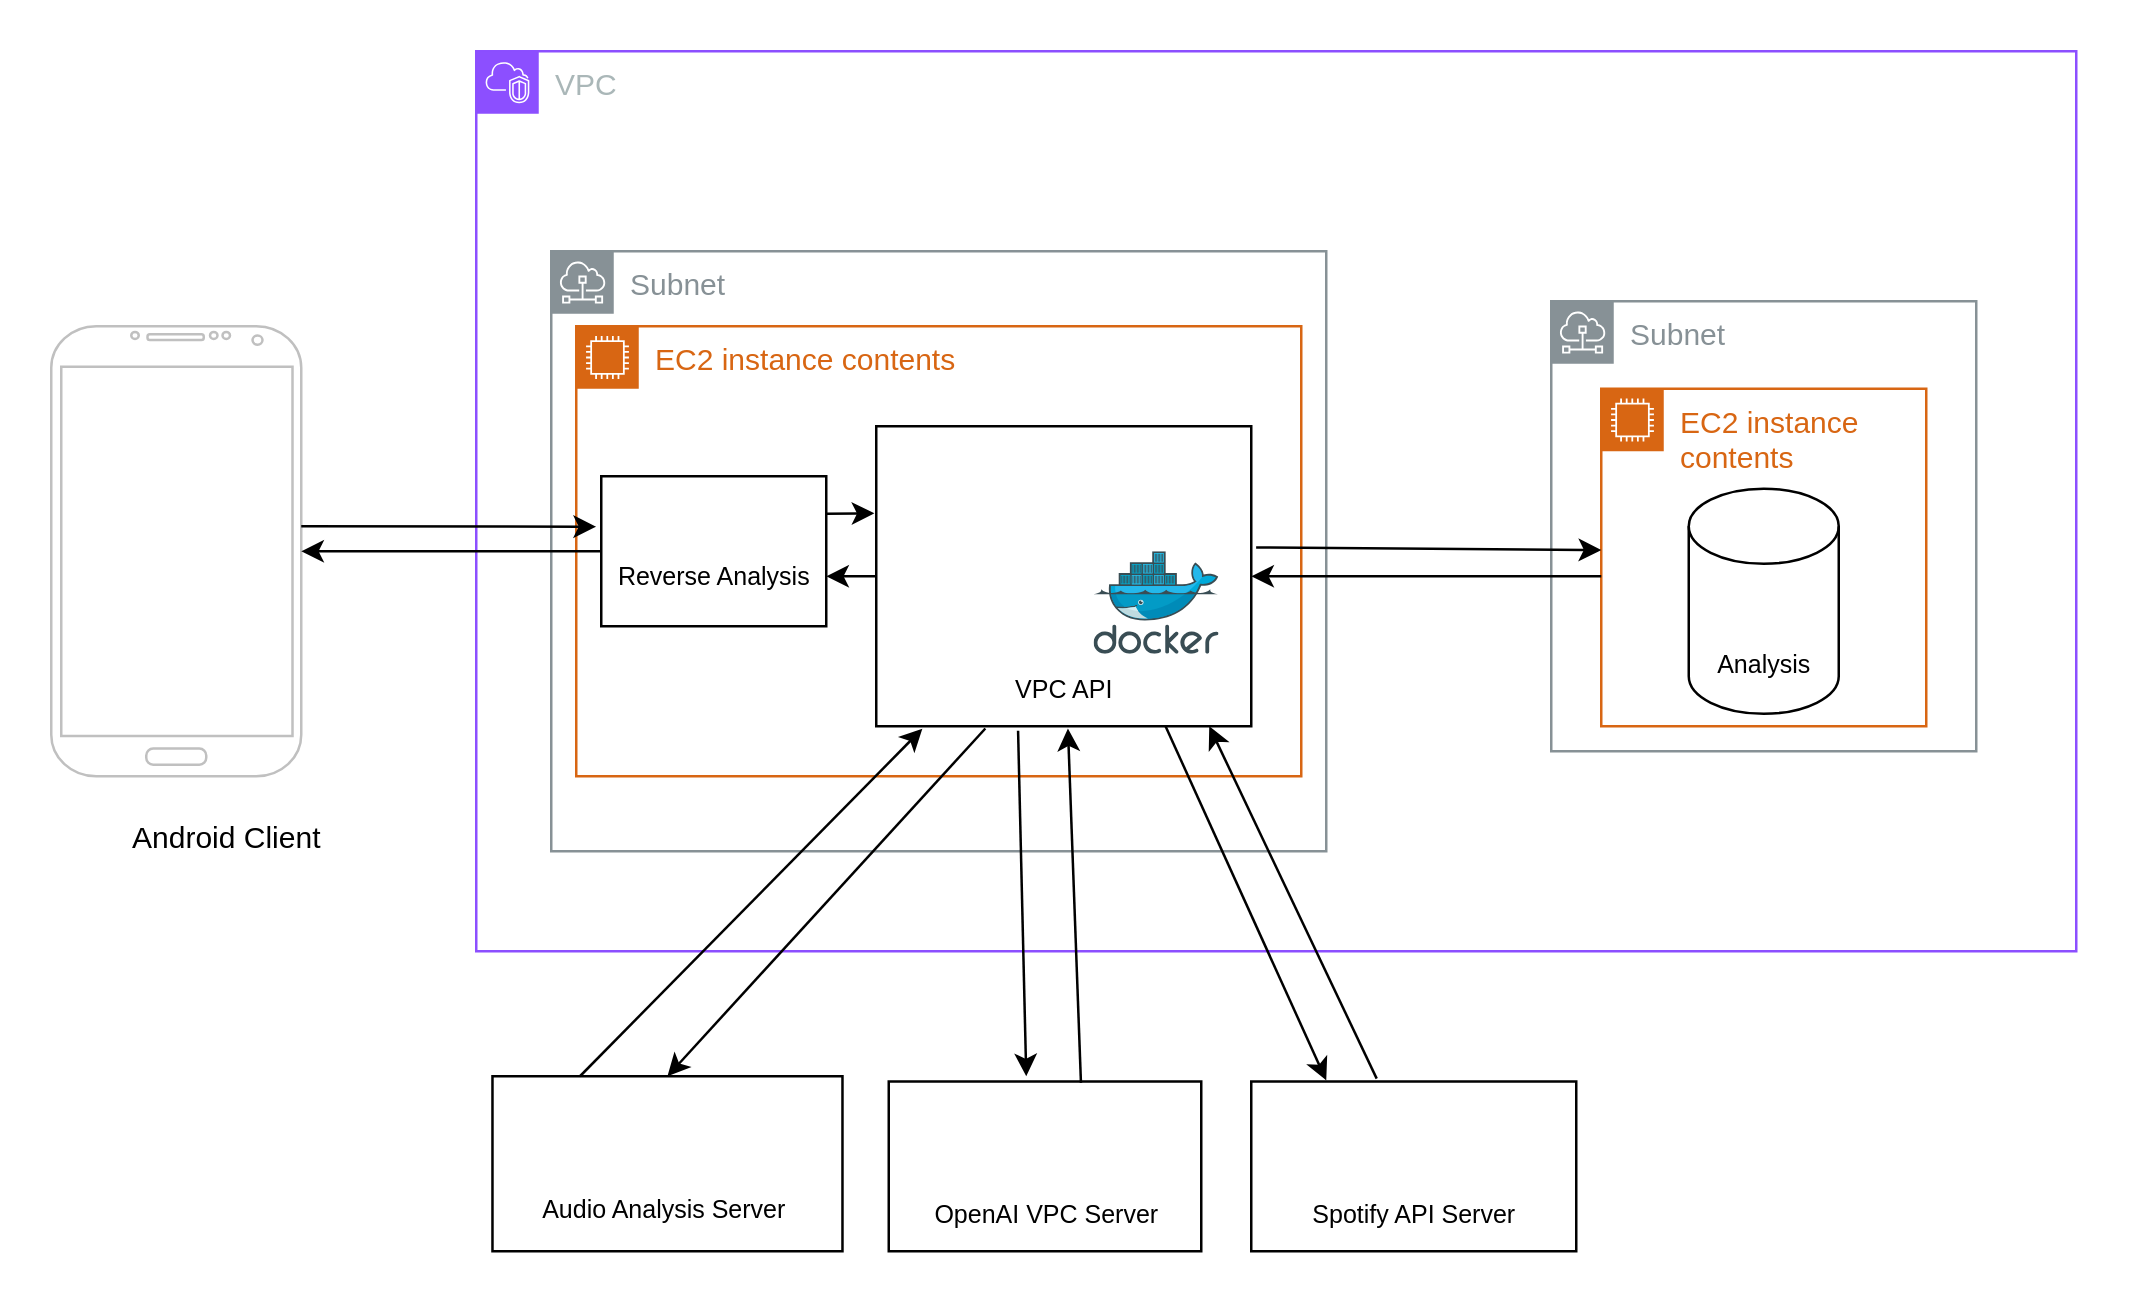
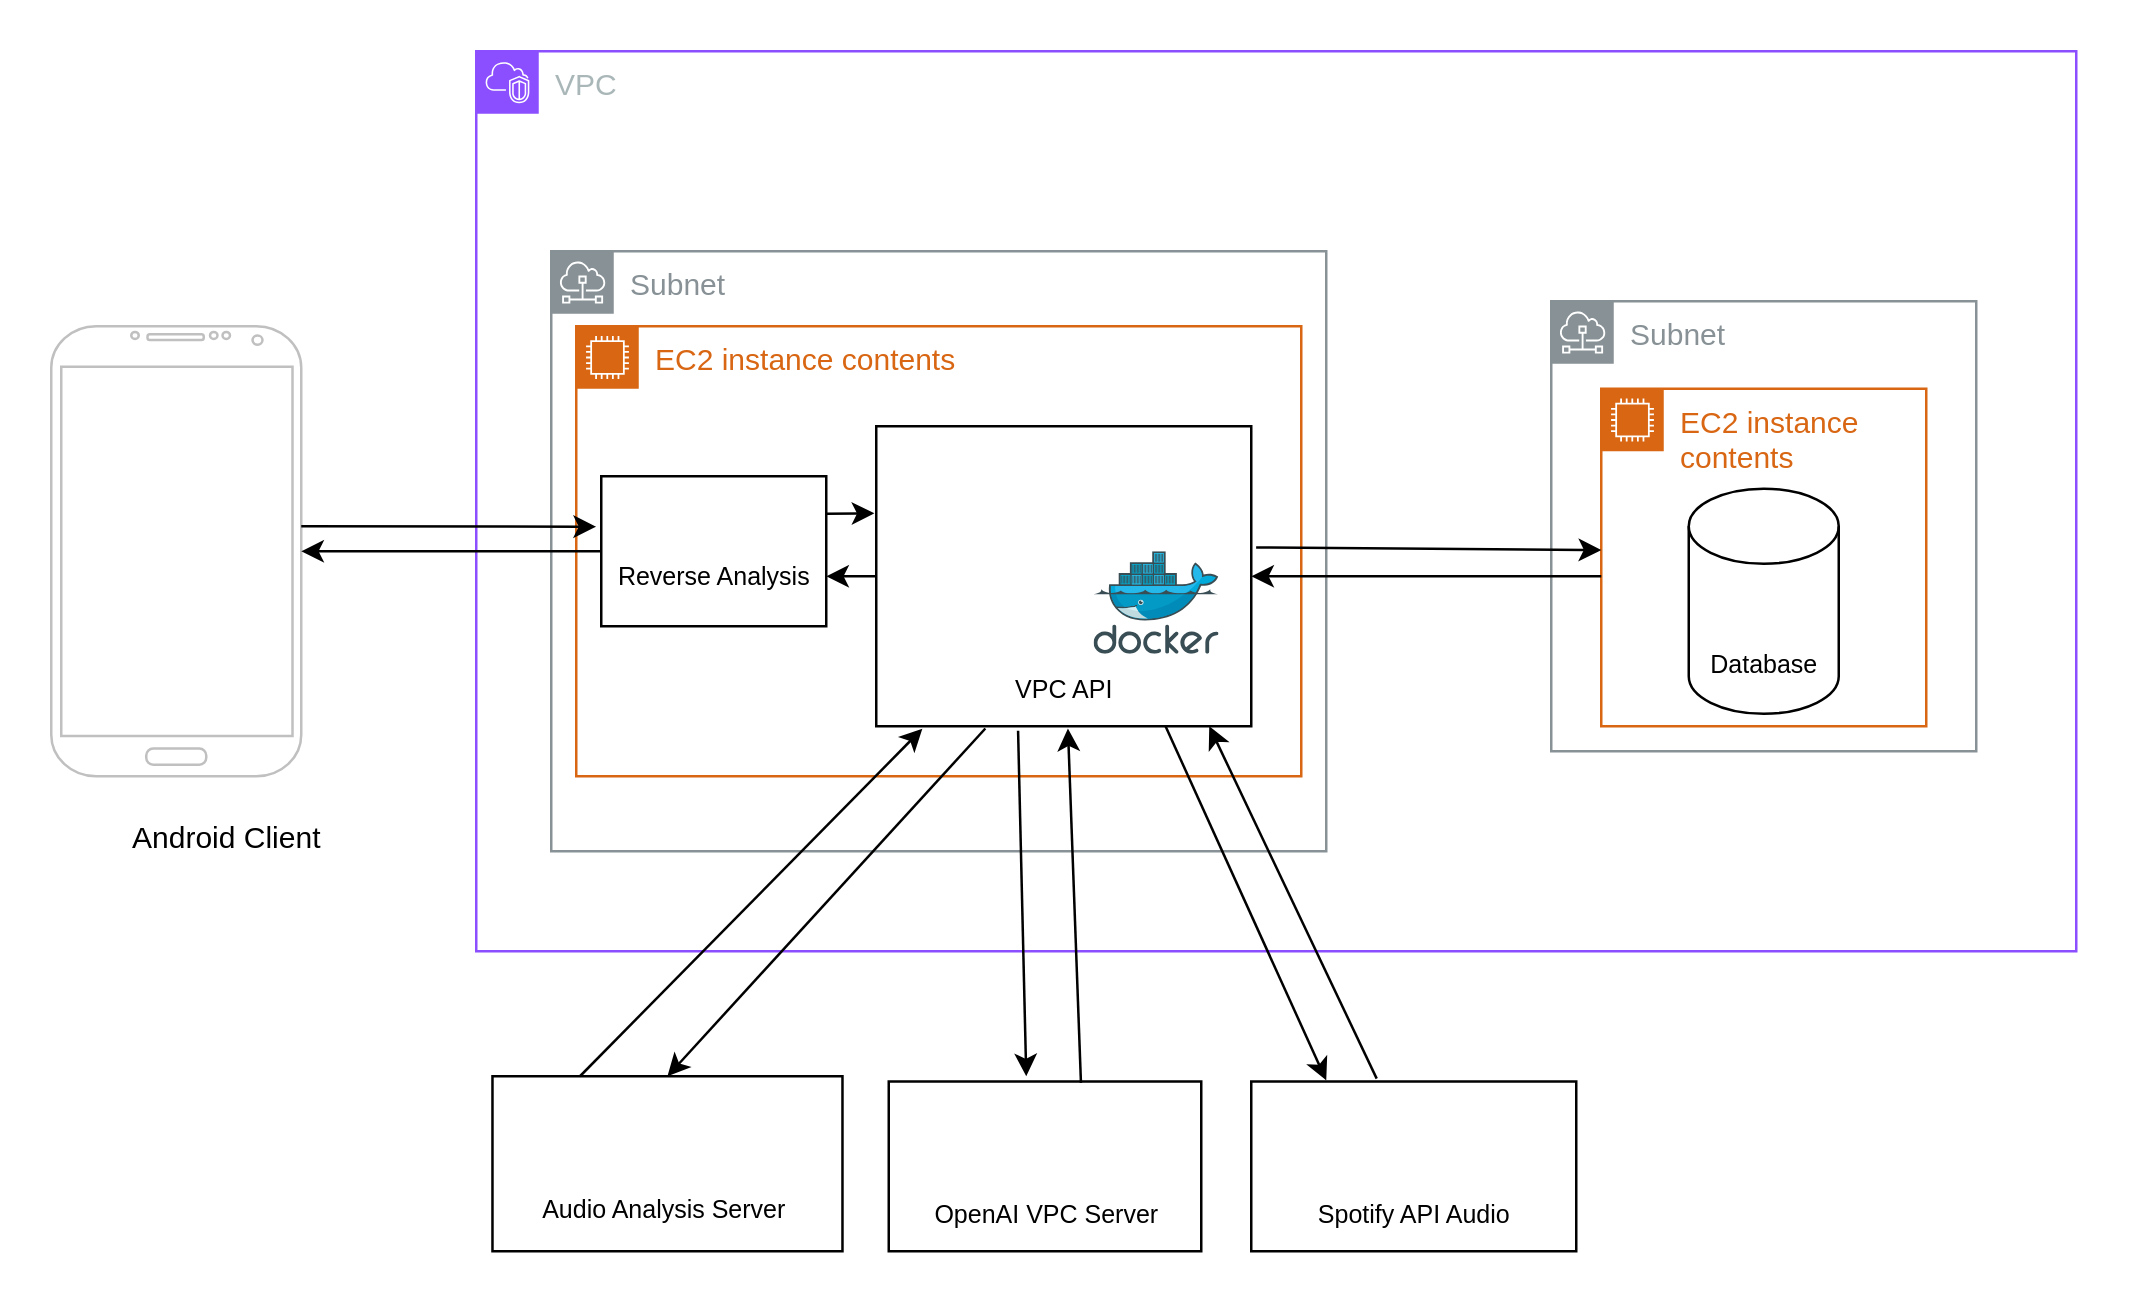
(1765, 664) -> (1765, 664)
(1415, 1214) -> (1415, 1214)
